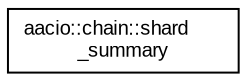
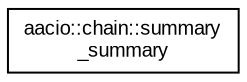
(123, 41) -> (123, 41)
